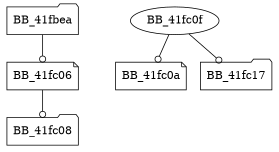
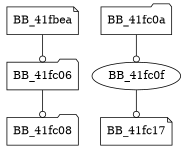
(43, 21) -> (43, 21)
(164, 45) -> (136, 45)
(43, 76) -> (43, 76)
(151, 76) -> (136, 21)
(236, 76) -> (136, 131)
